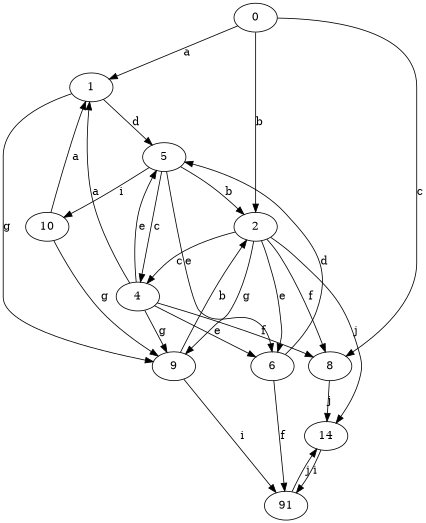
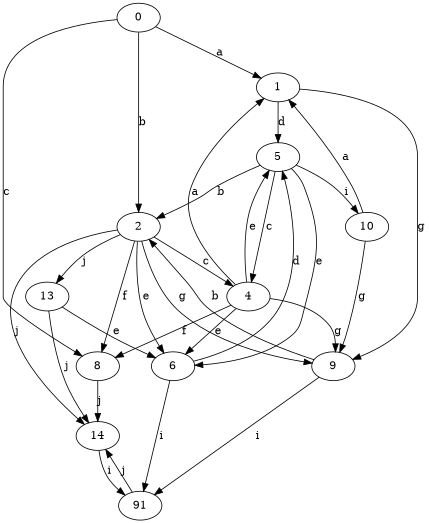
none -> (47, 297)
(283, 436) -> (161, 436)
